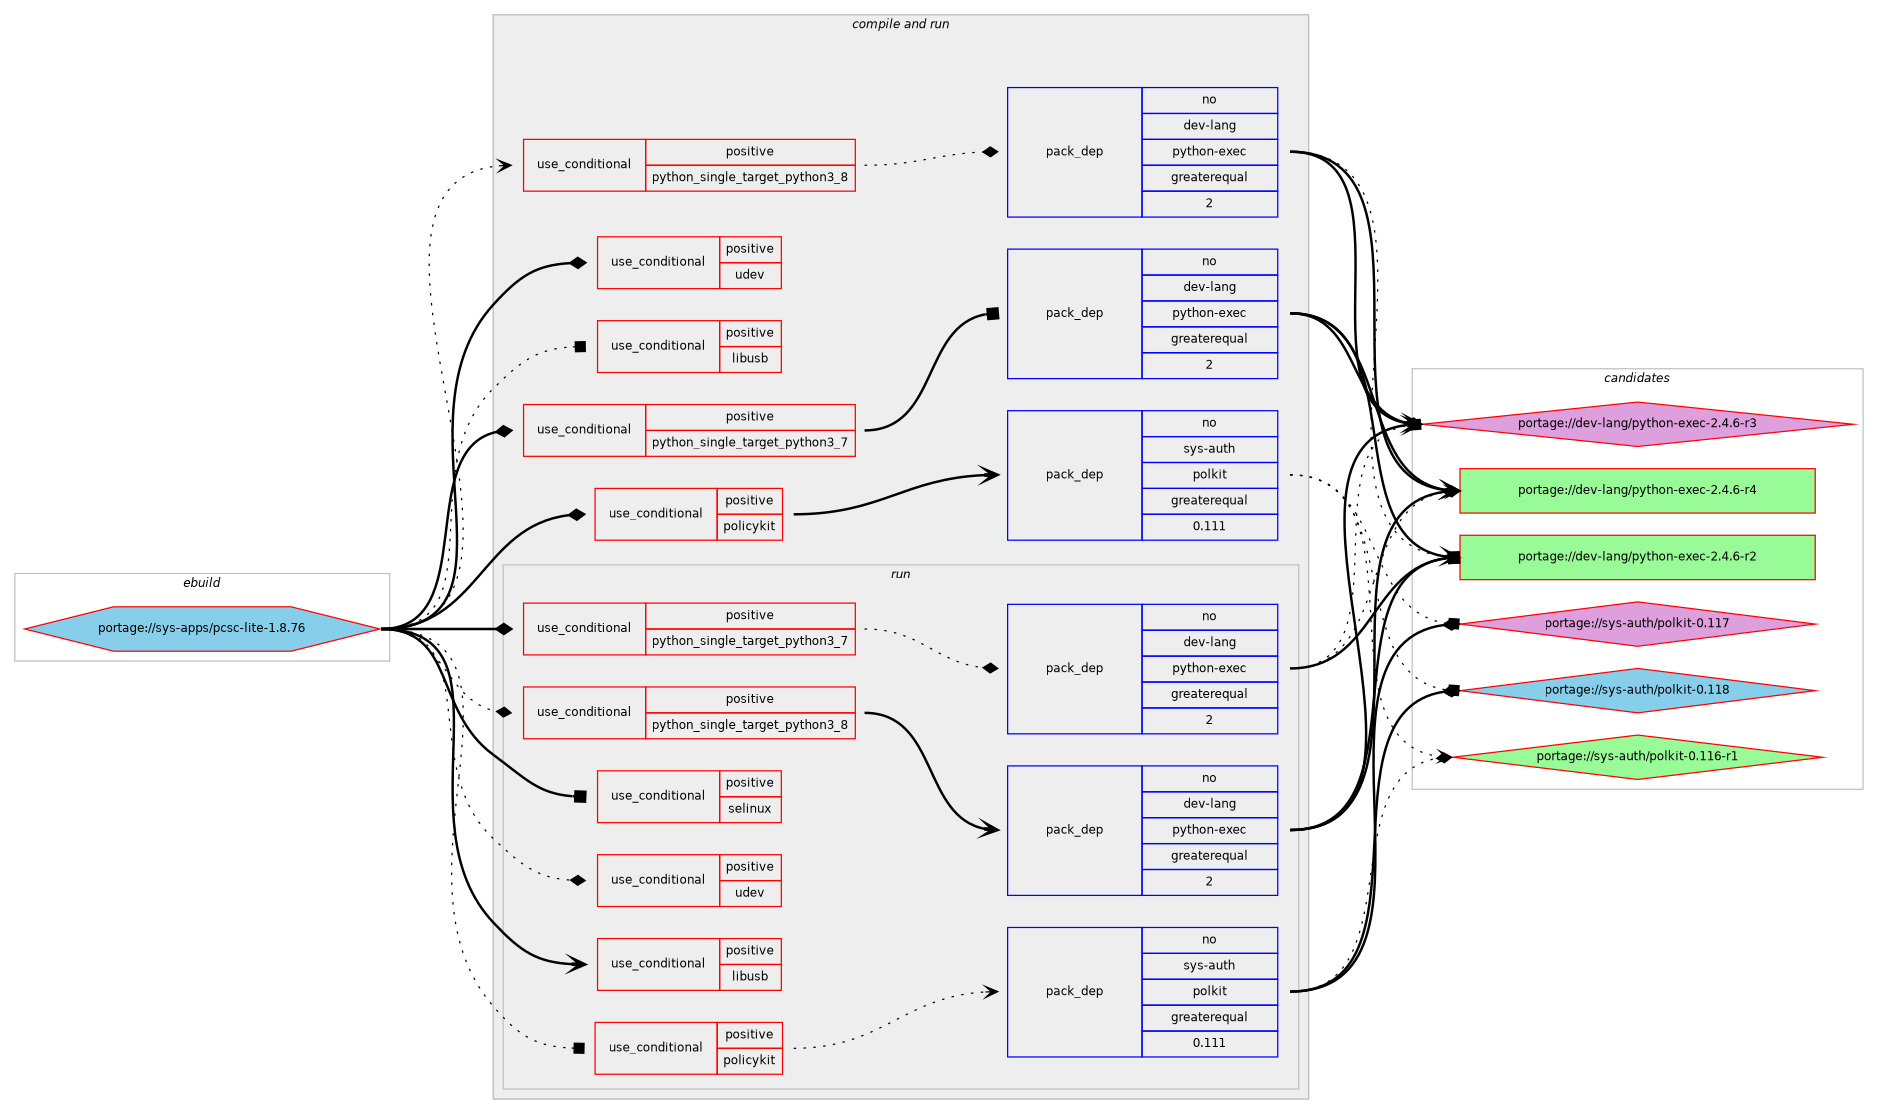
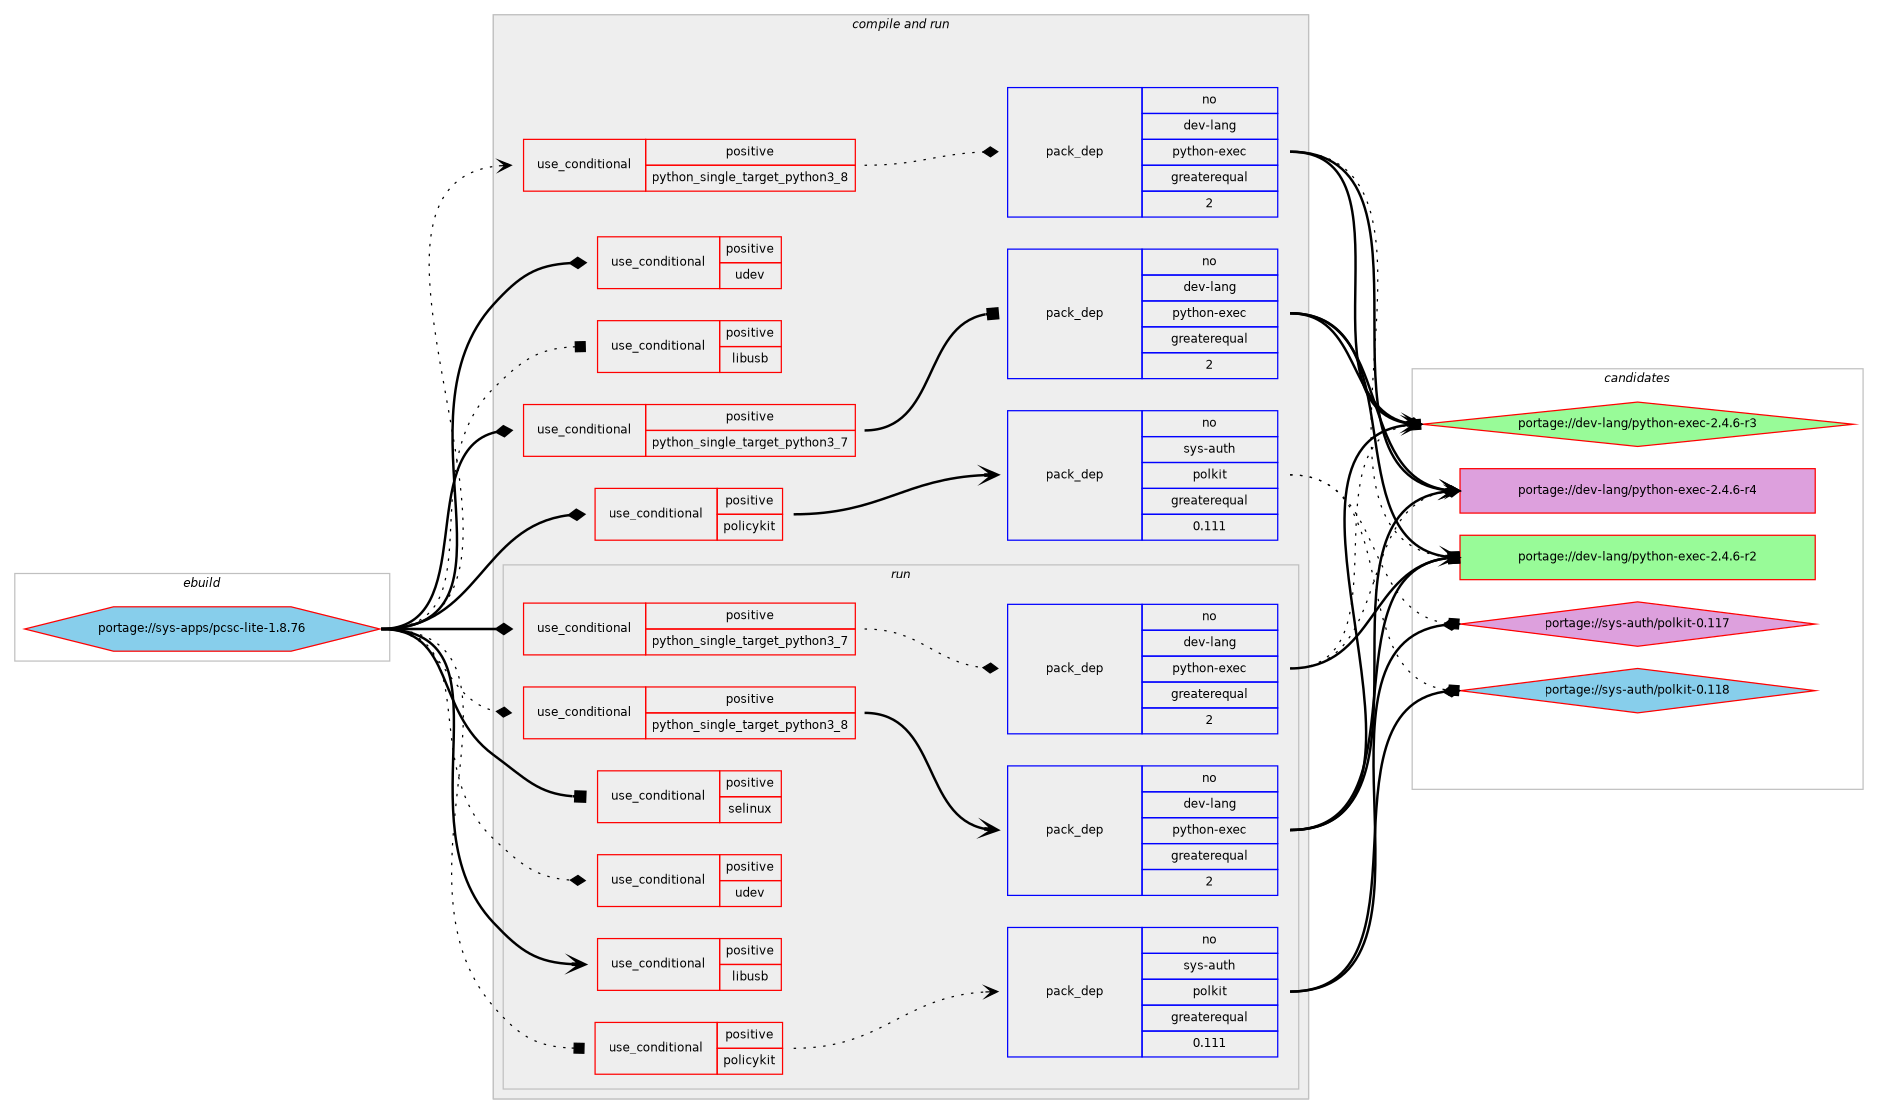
(1638, 424) -> (1638, 424)
(1638, 491) -> (1638, 491)
(1638, 757) -> none
